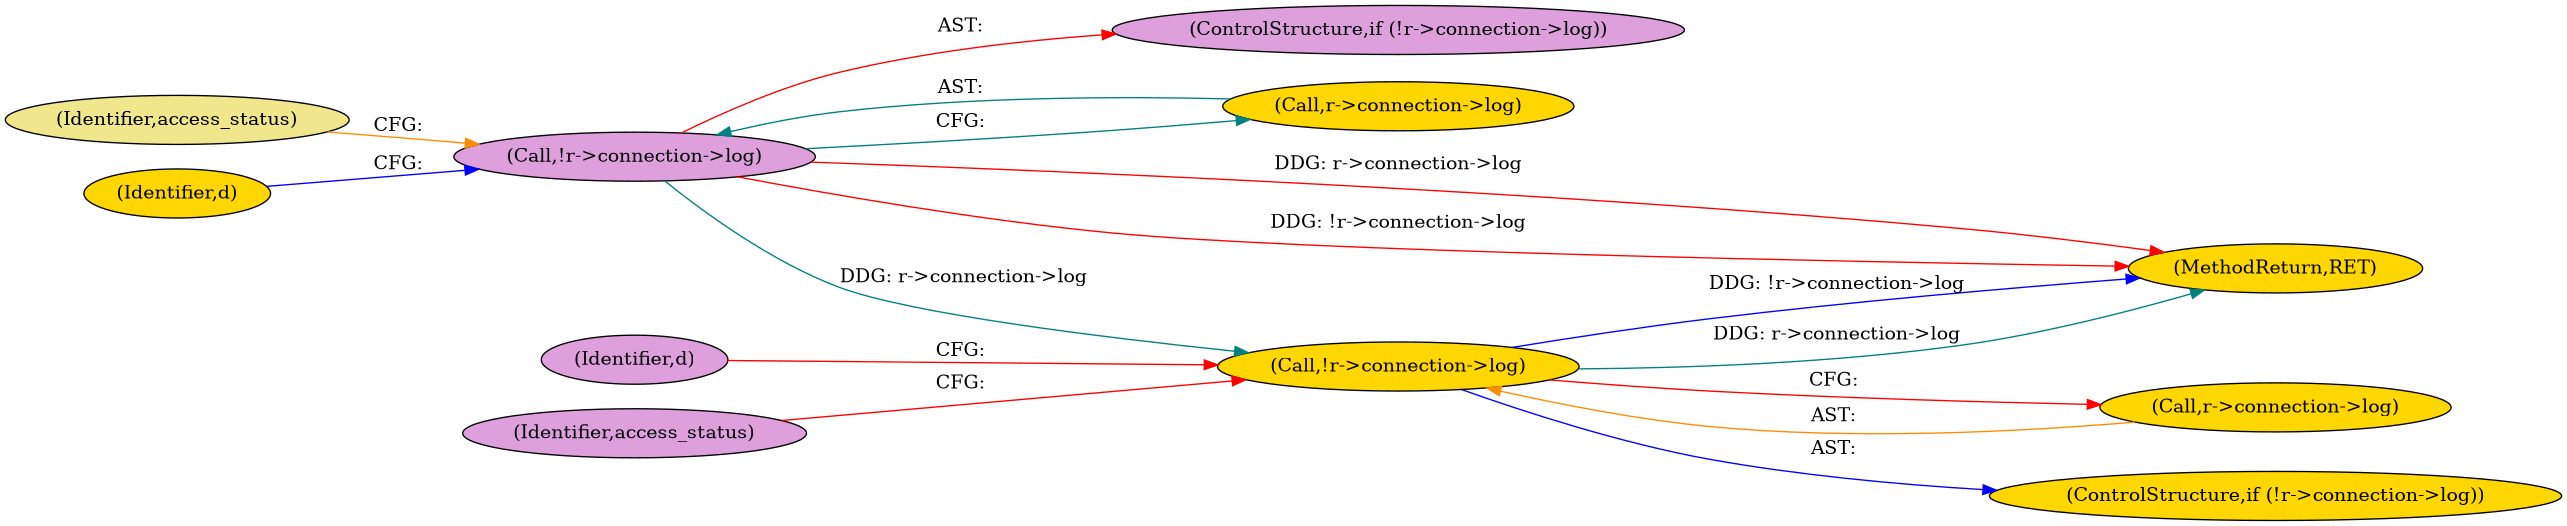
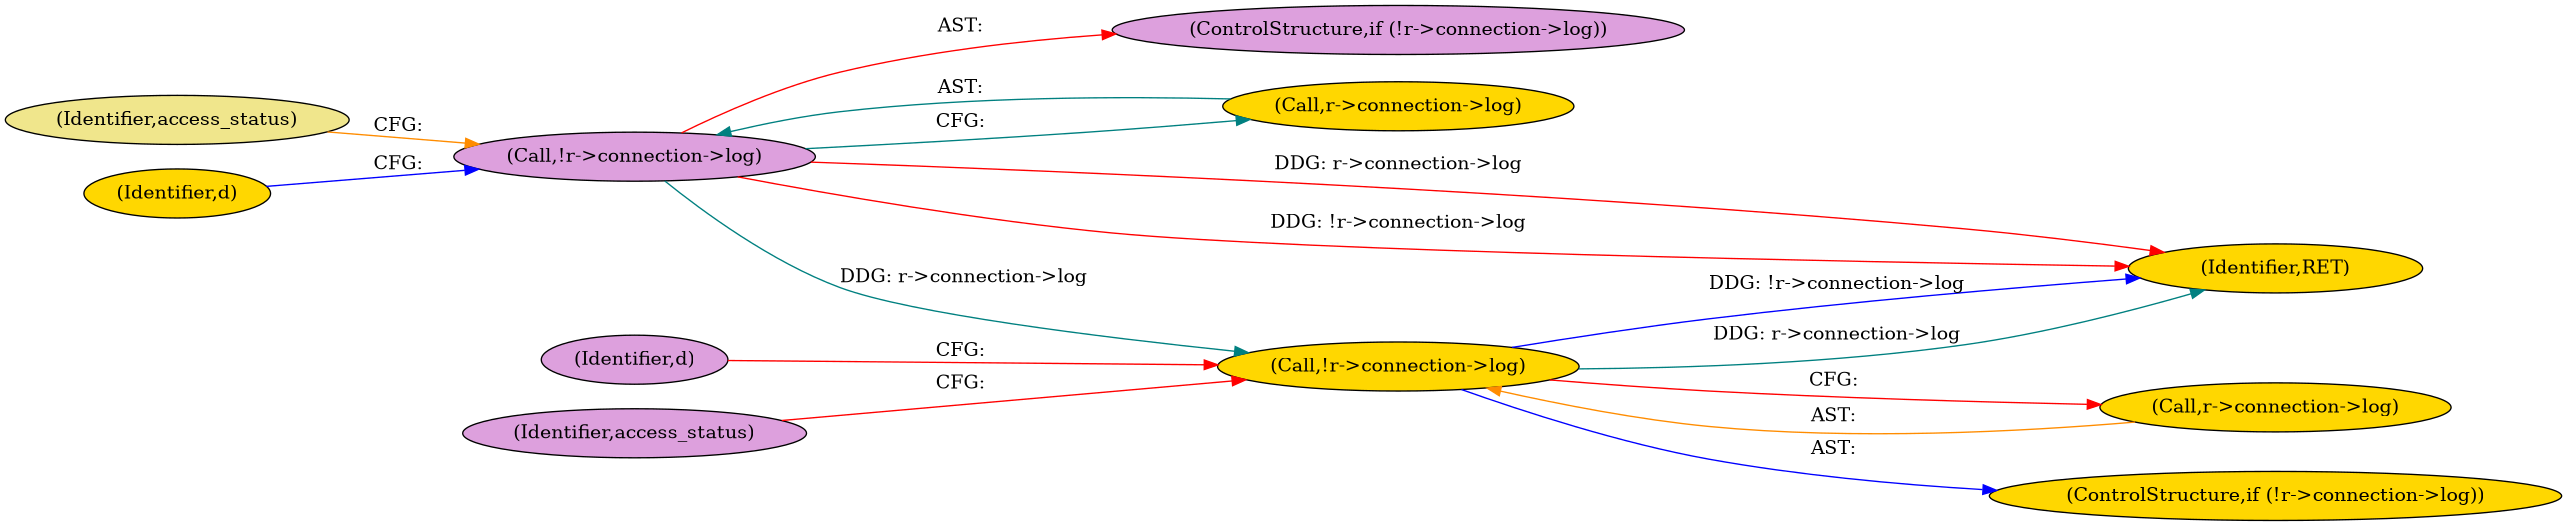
(2276, 268) -> (2276, 268)
